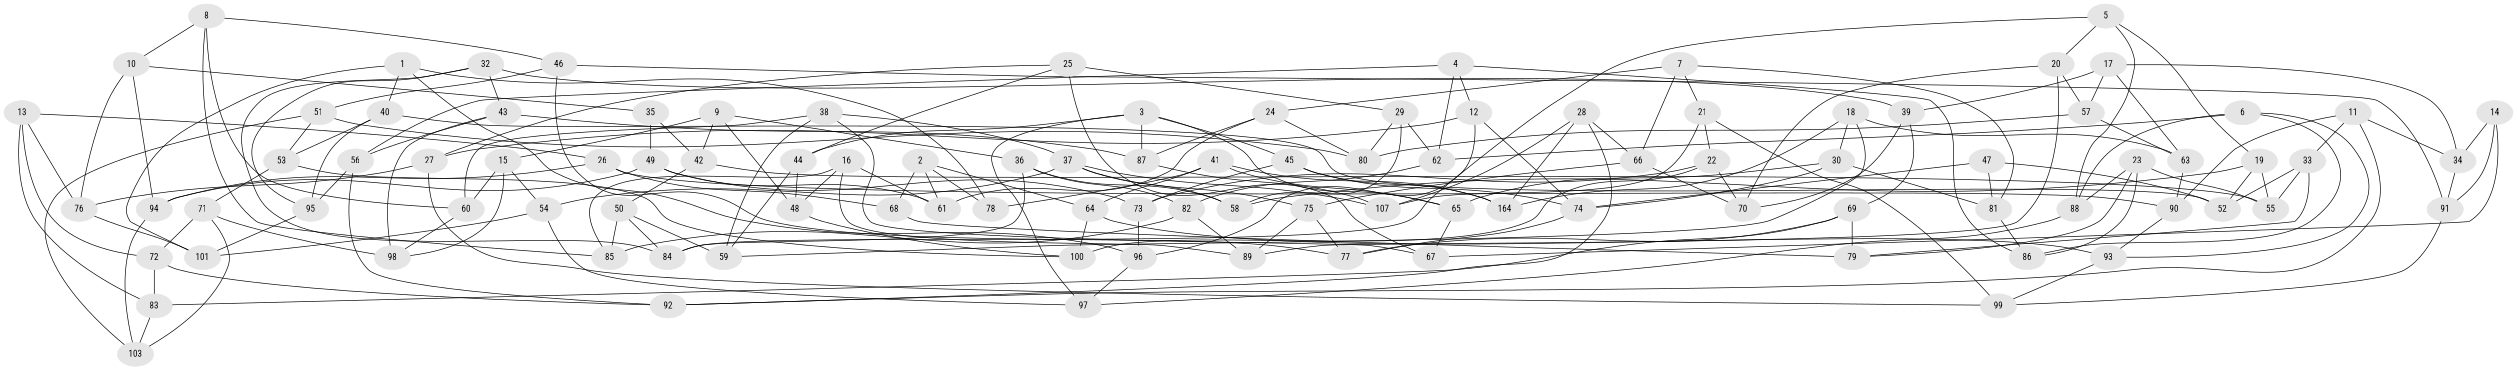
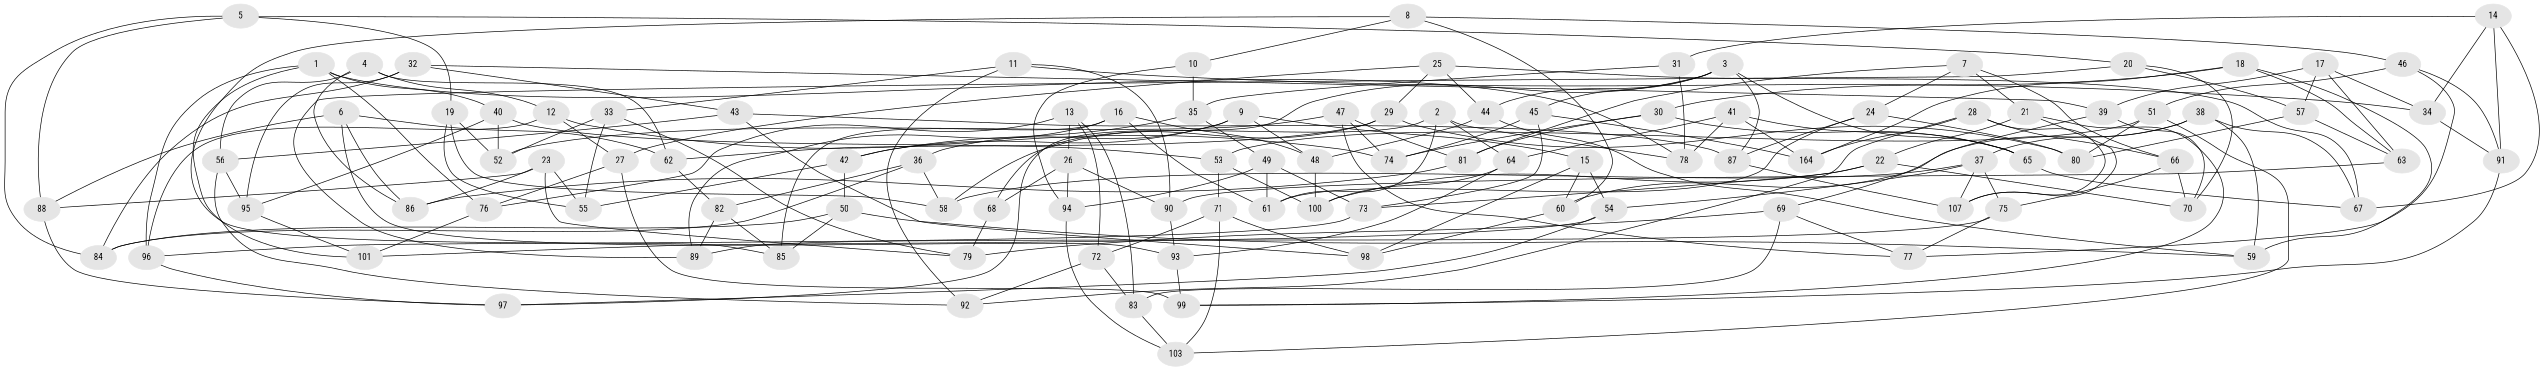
none -> (1677, 64)
(96, 134) -> (402, 135)
(1510, 231) -> (1595, 231)
